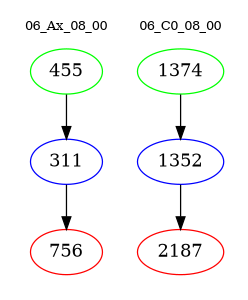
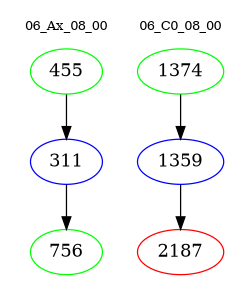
(181, 162) -> (181, 162)
(66, 252) -> (66, 252)
